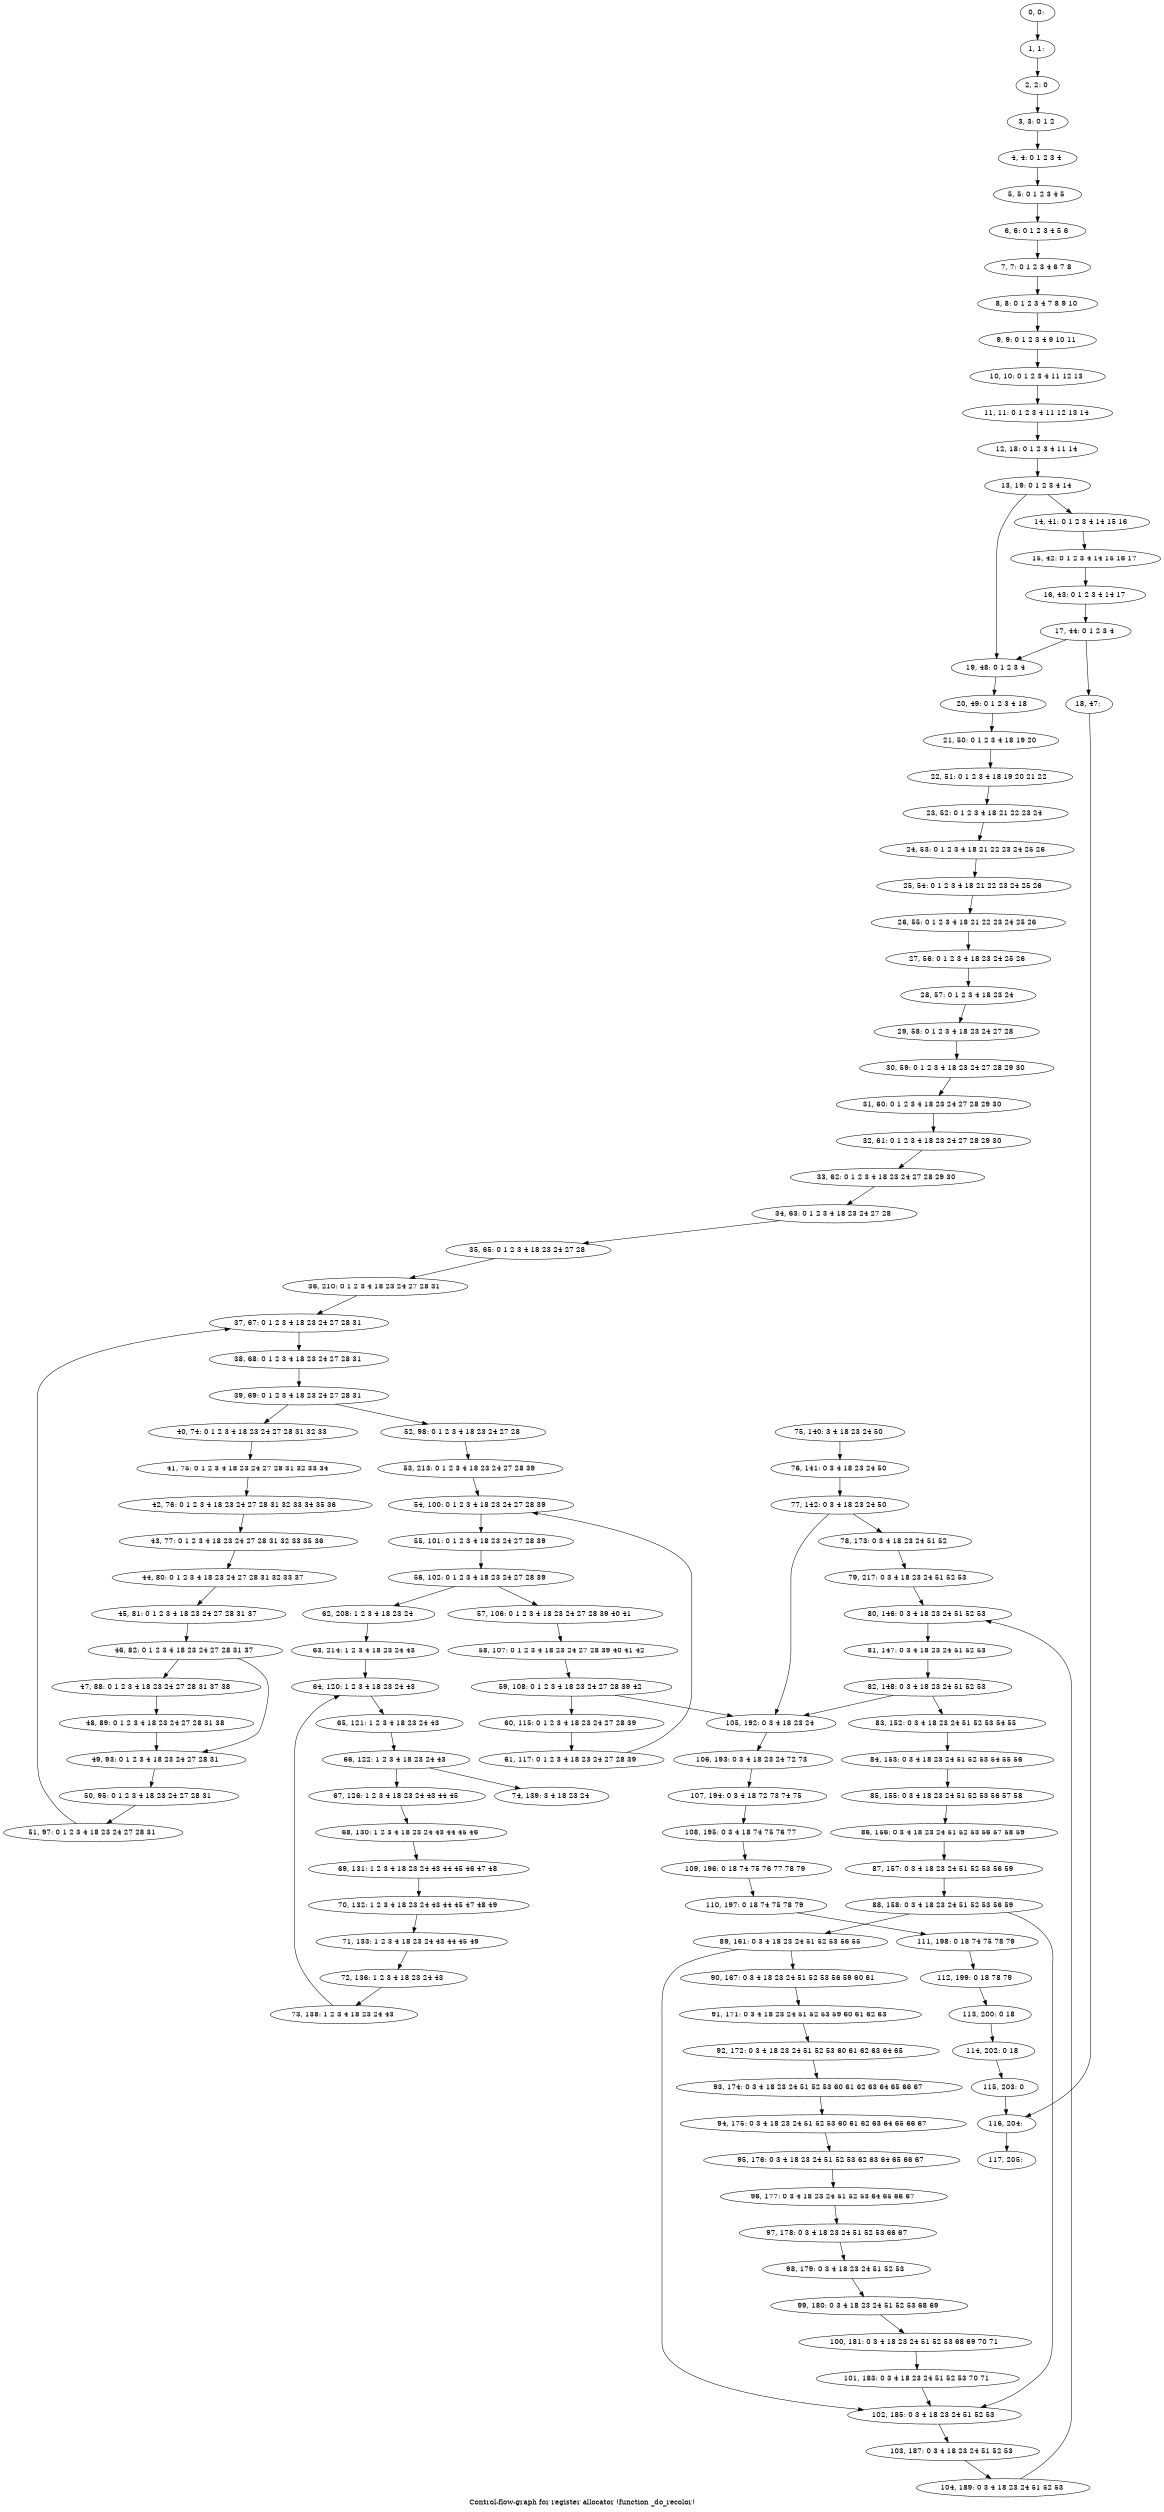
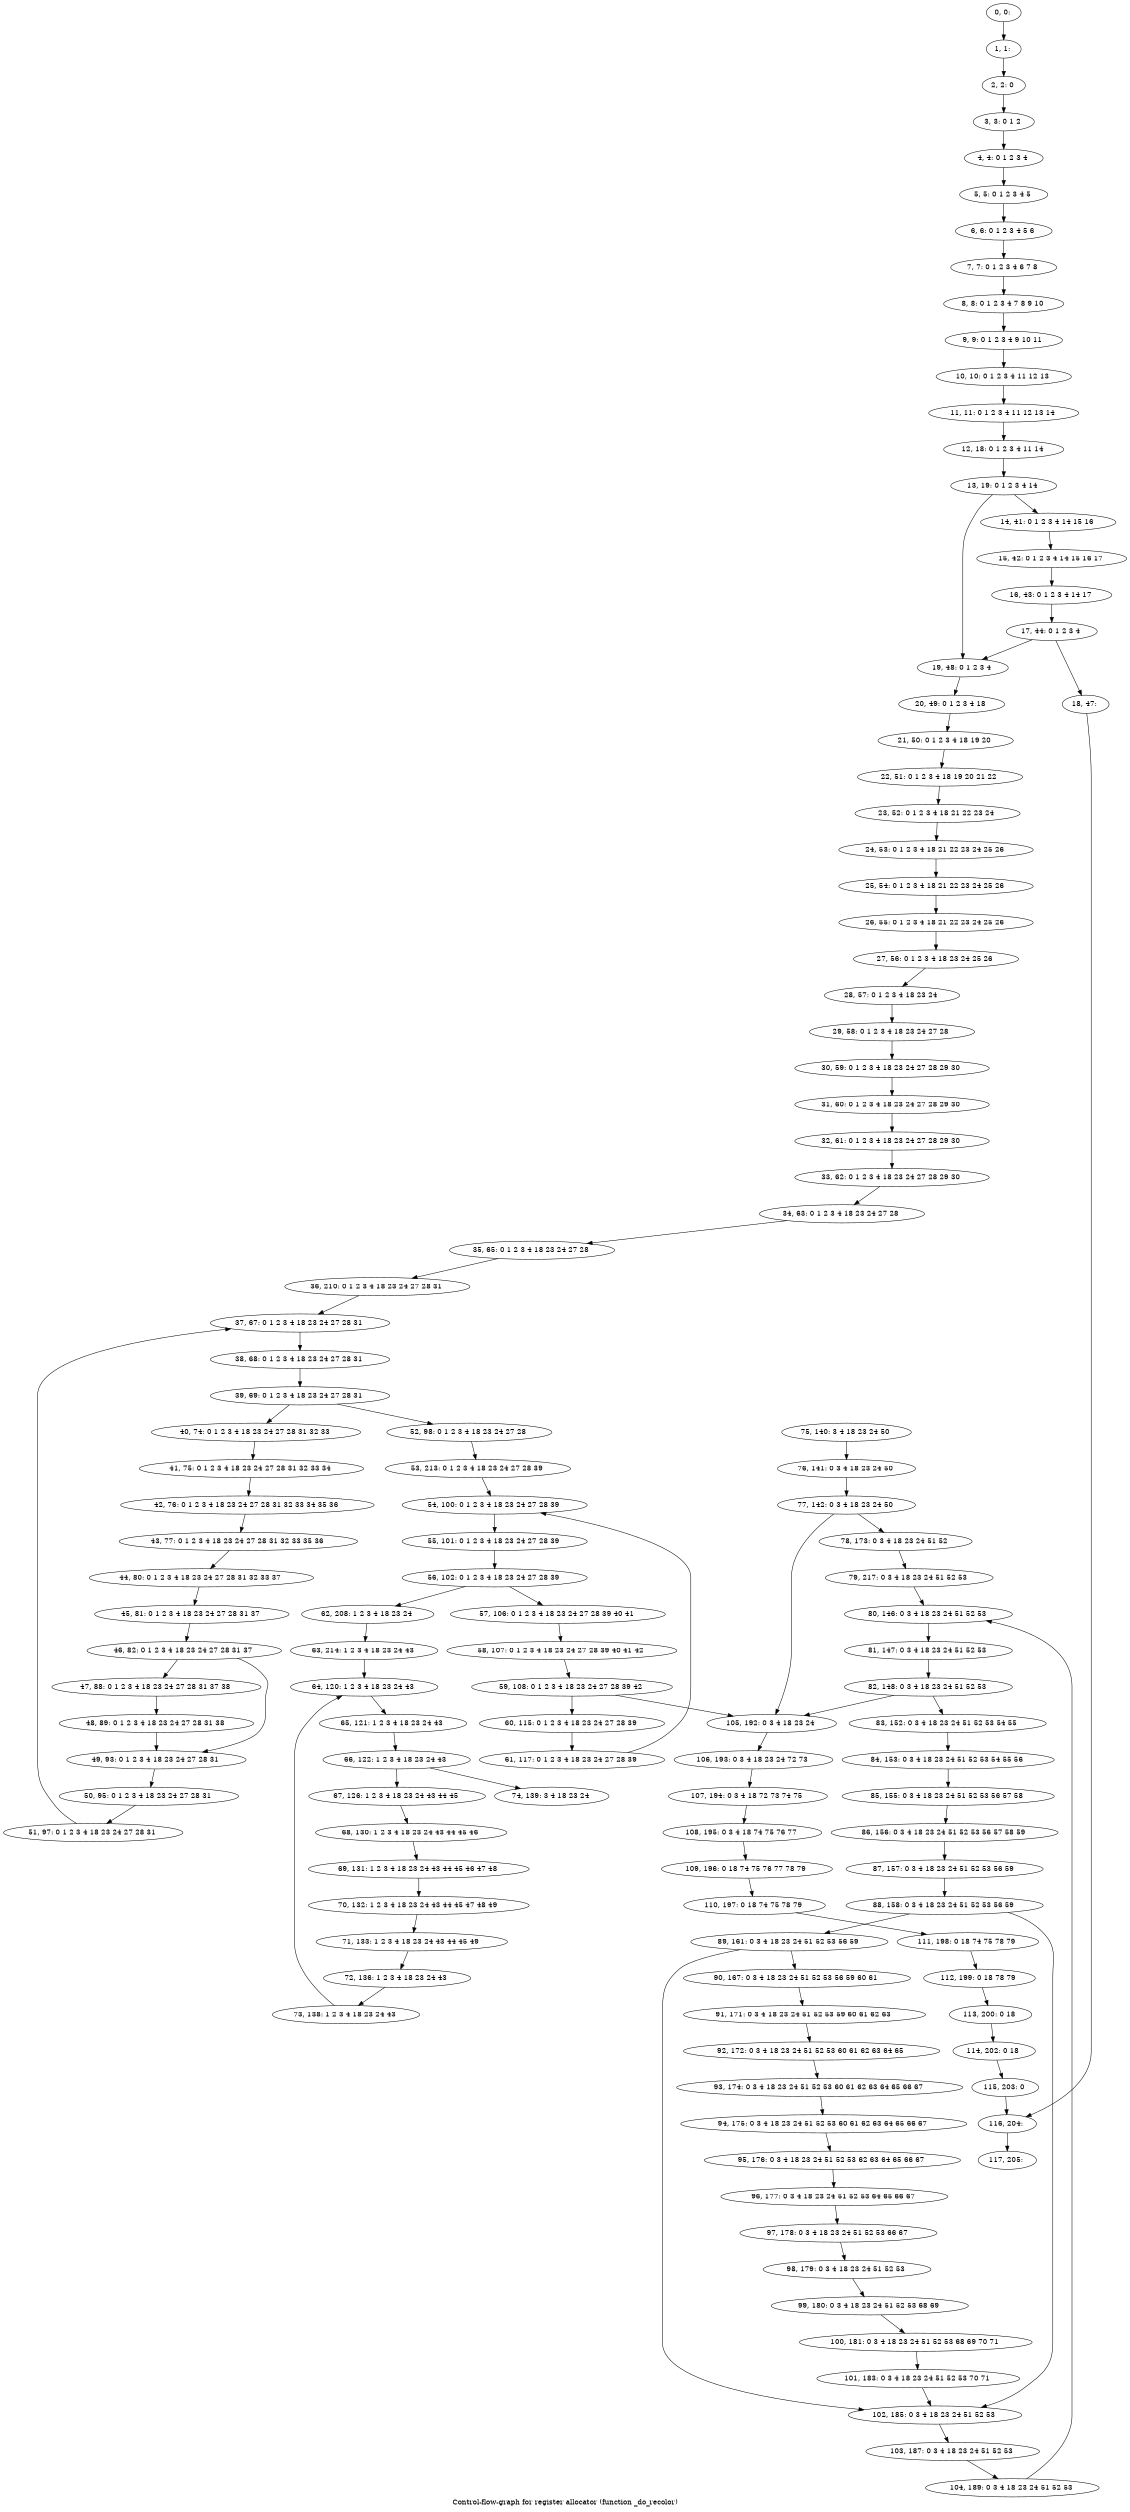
(790, 1942) -> (789, 1942)
